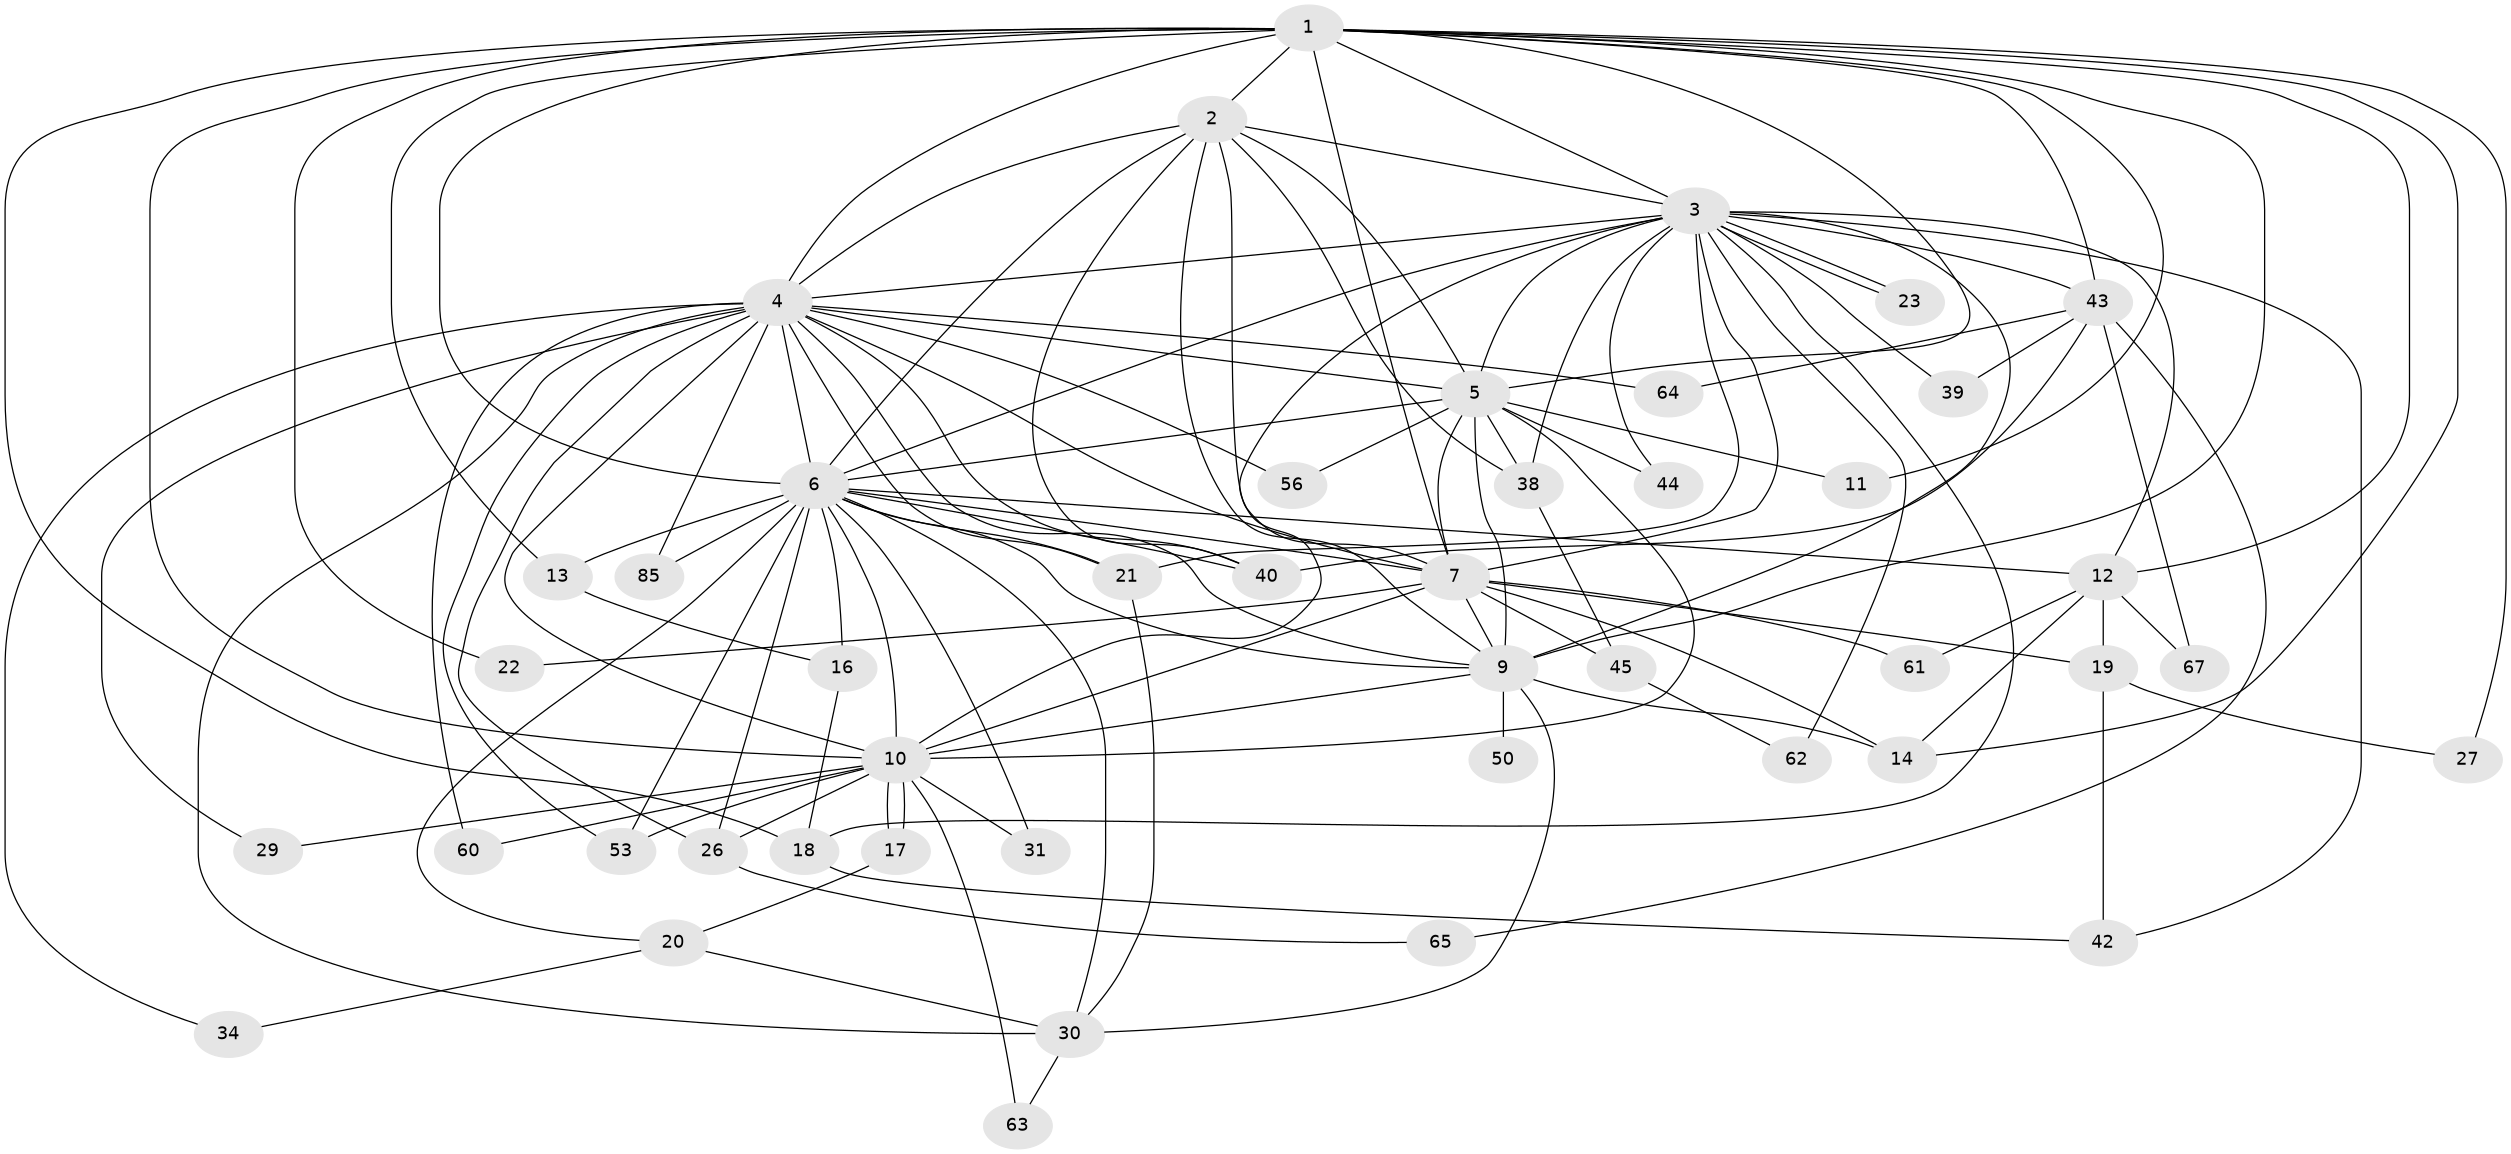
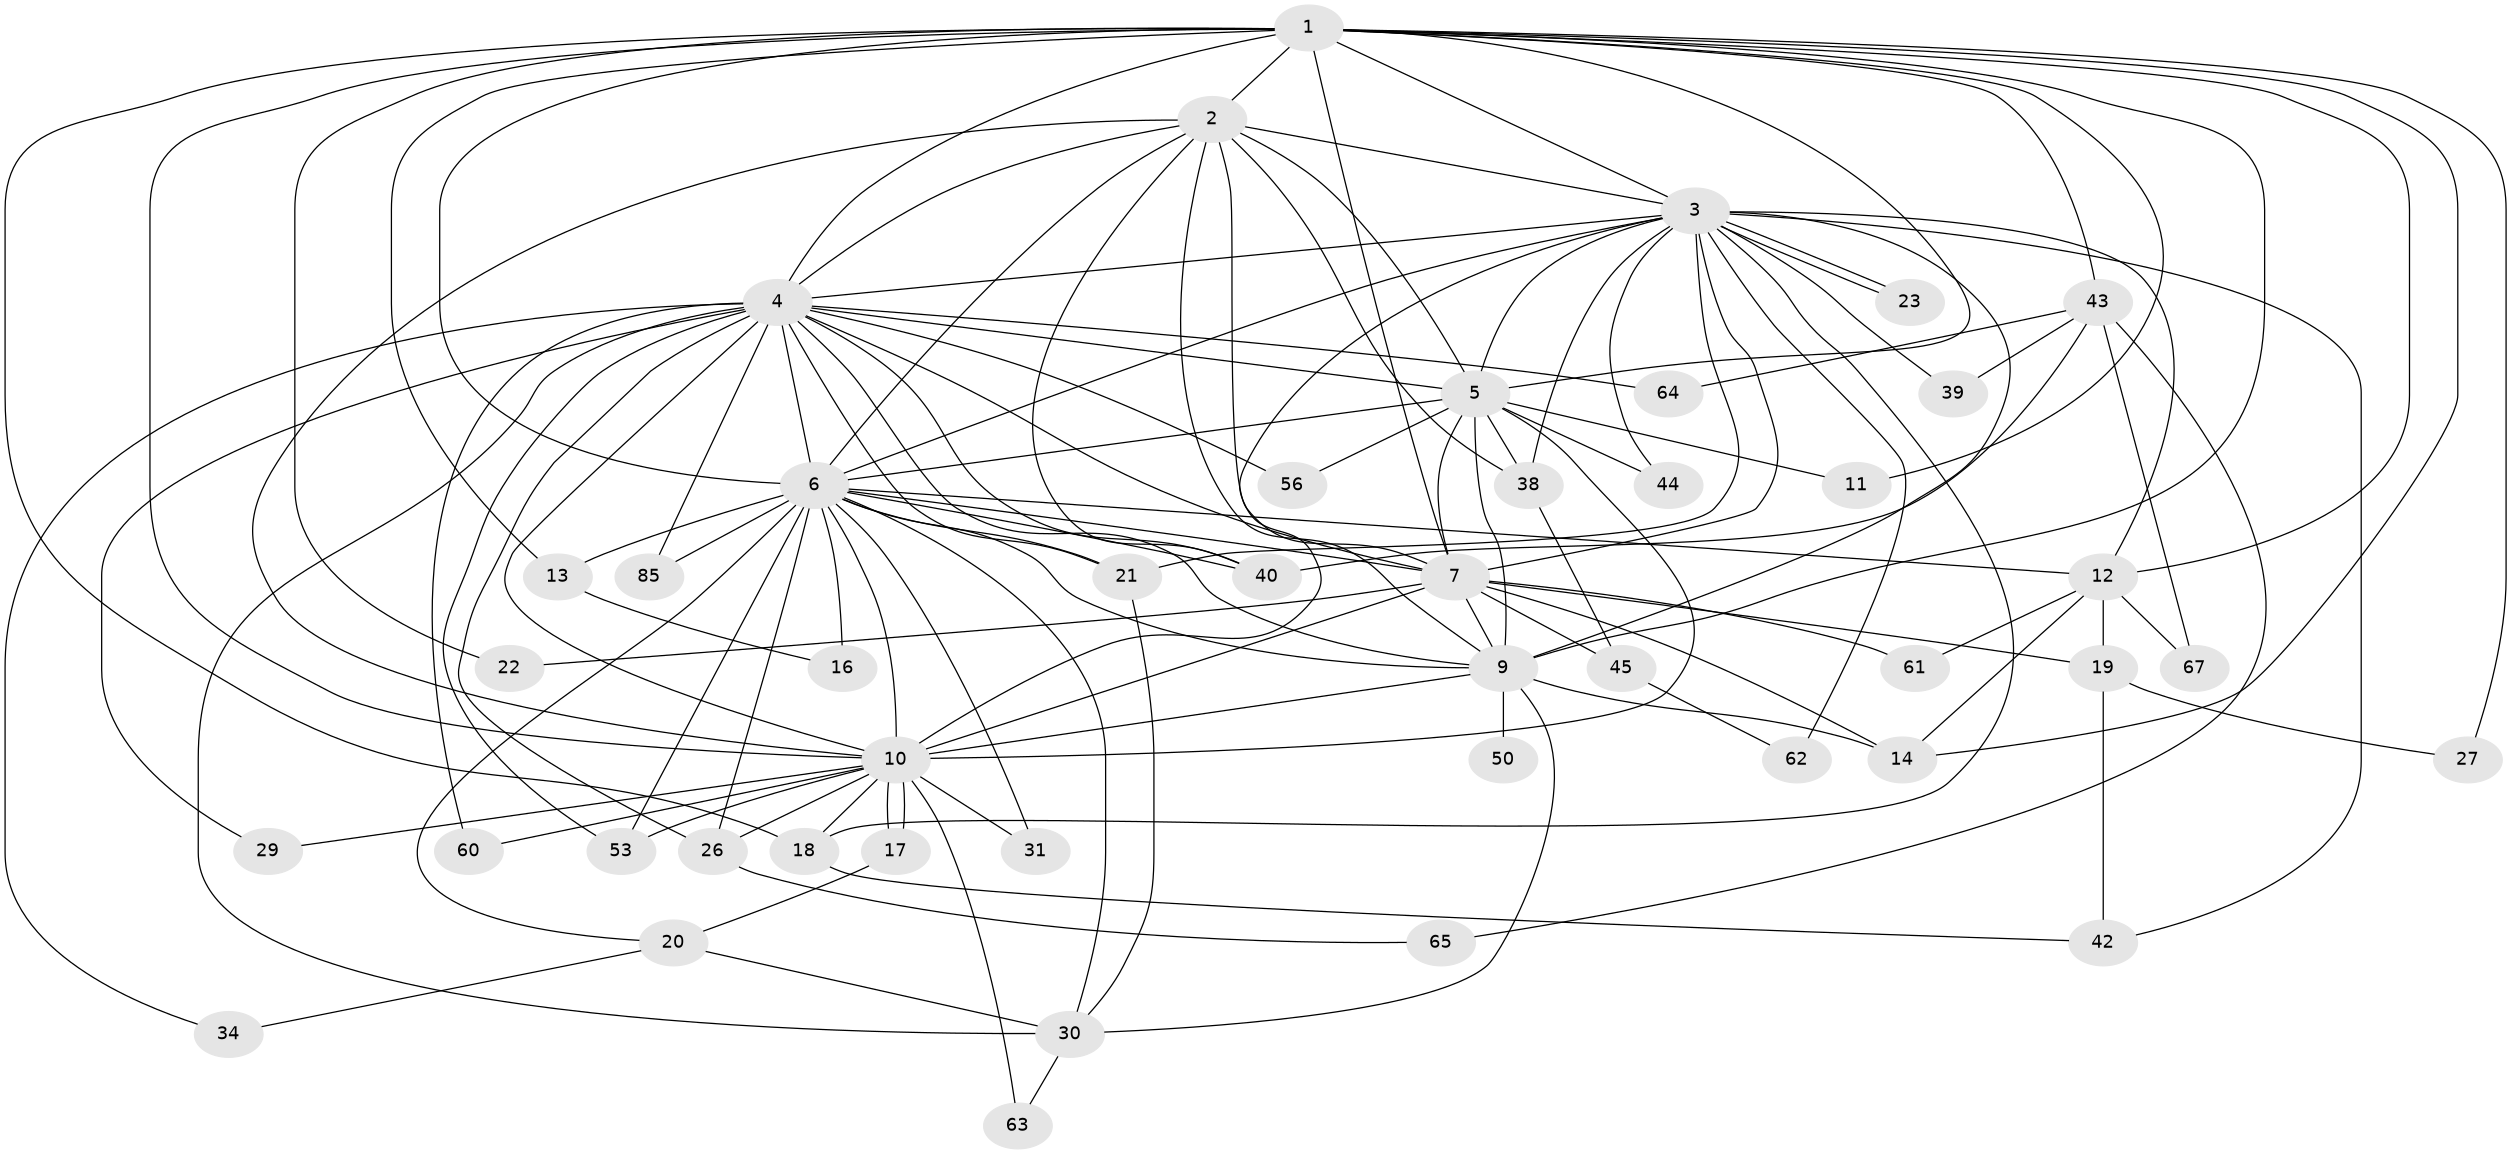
(1944, 254) -> none
none -> (354, 372)
(829, 732) -> (850, 806)
